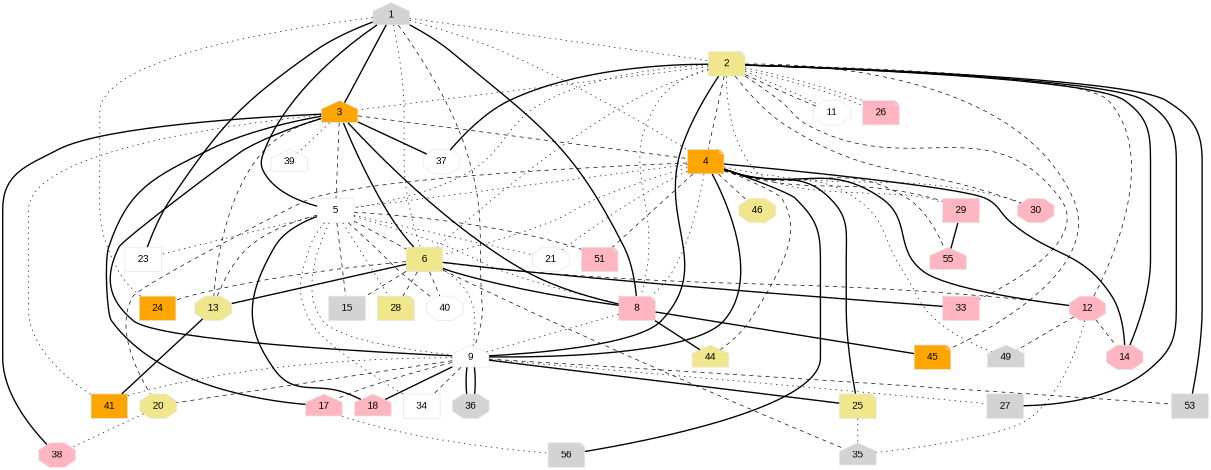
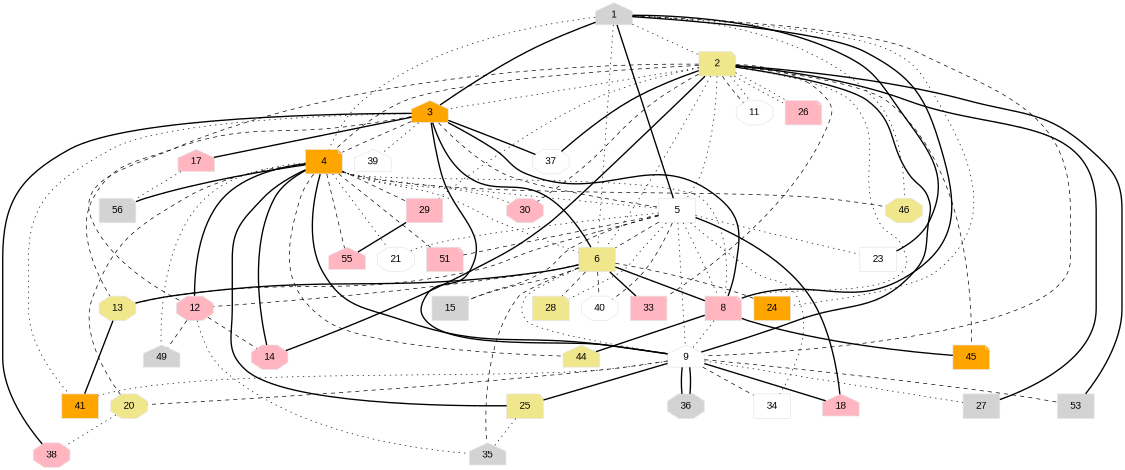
none -> (811, 54)
(393, 379) -> none
